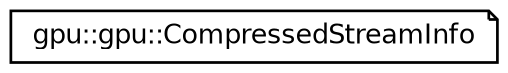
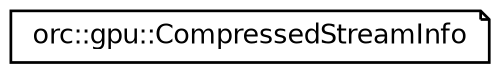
(254, 37) -> (250, 37)
